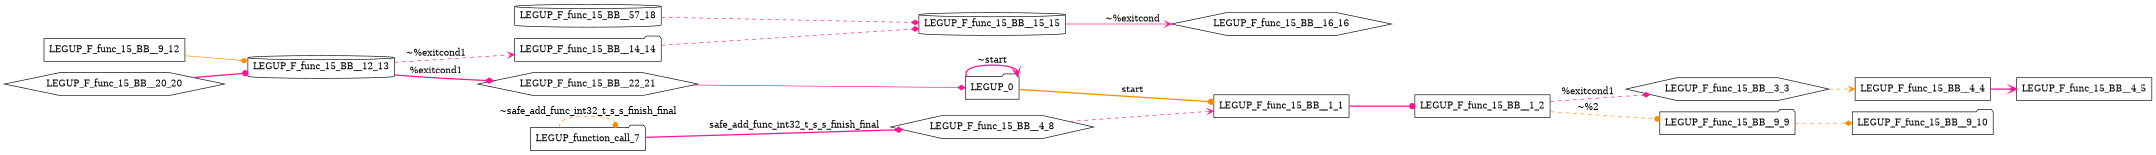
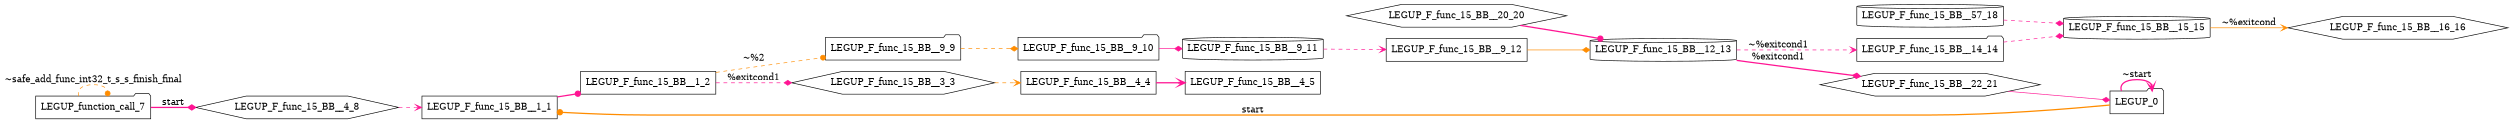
(1115, 24) -> (2246, 28)
none -> (1253, 49)
(794, 125) -> (173, 103)
